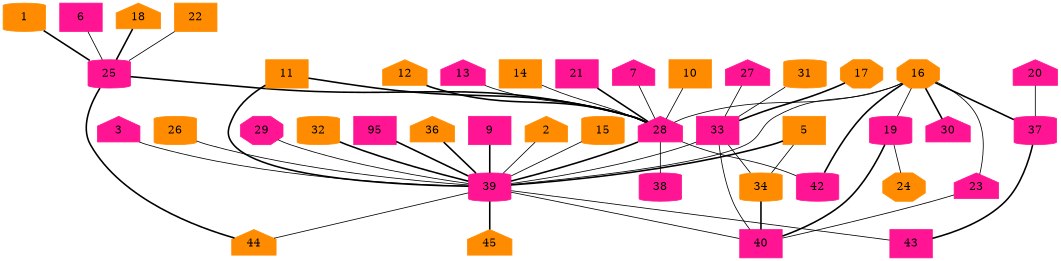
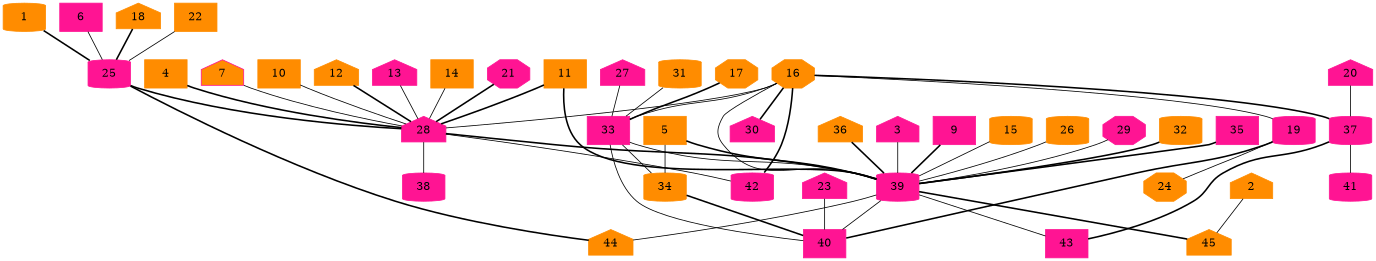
none -> (166, 74)
(577, 74) -> (509, 74)
(634, 74) -> (222, 74)
(978, 119) -> (703, 102)
(375, 130) -> (1237, 130)
(519, 158) -> (1230, 216)
none -> (1351, 187)
